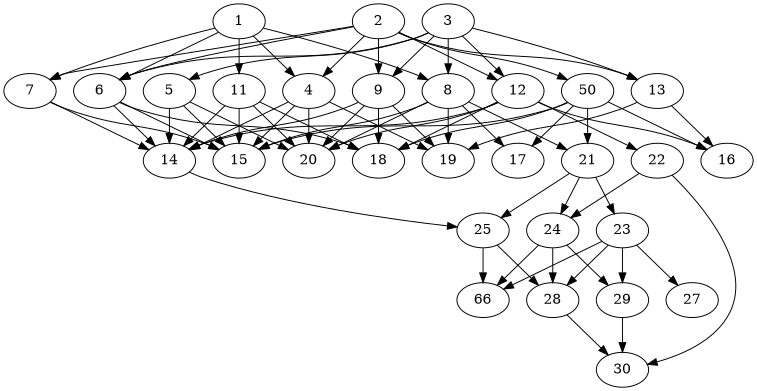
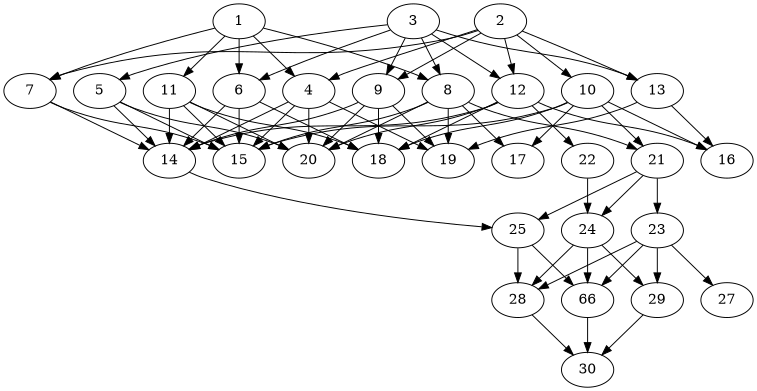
(240, 48) -> none
(588, 91) -> (588, 91)
(735, 280) -> (588, 330)
